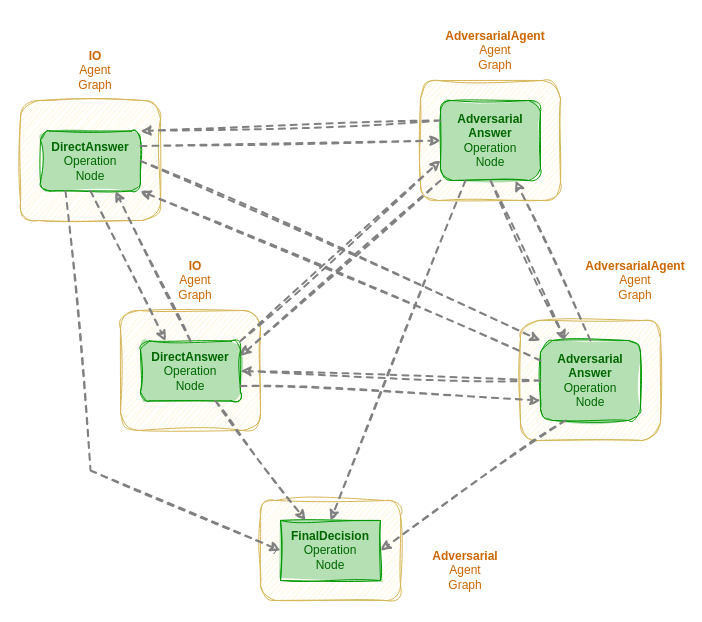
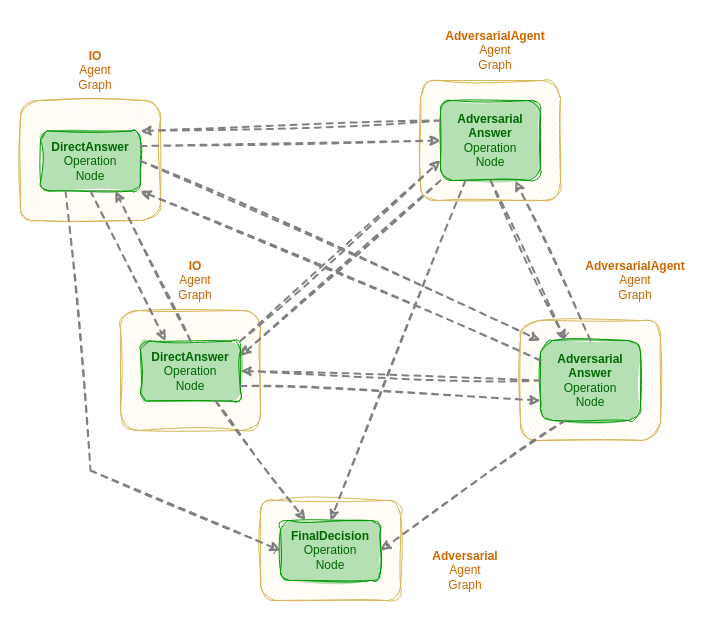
(331, 551) -> (331, 551)
